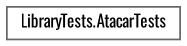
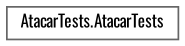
(93, 23) -> (93, 23)
